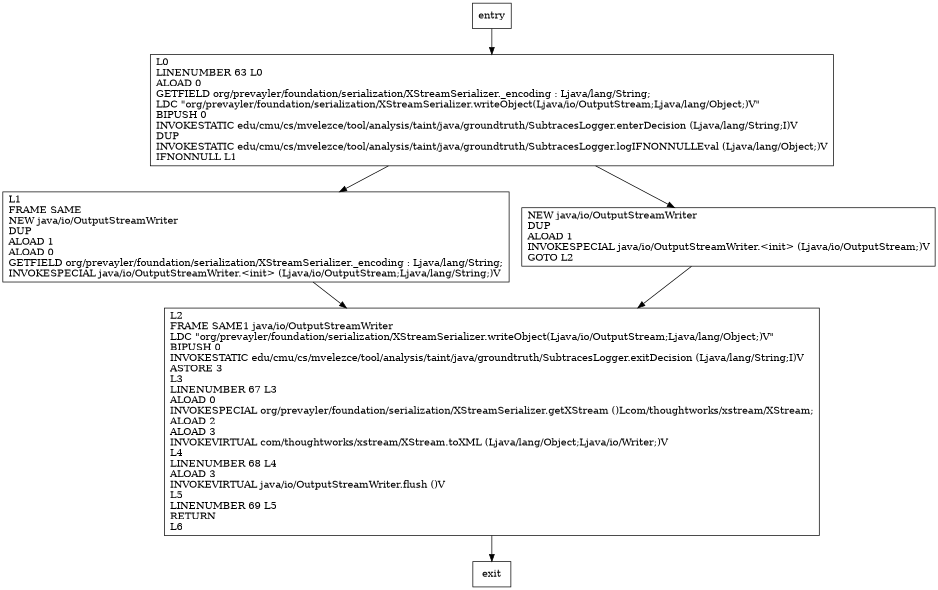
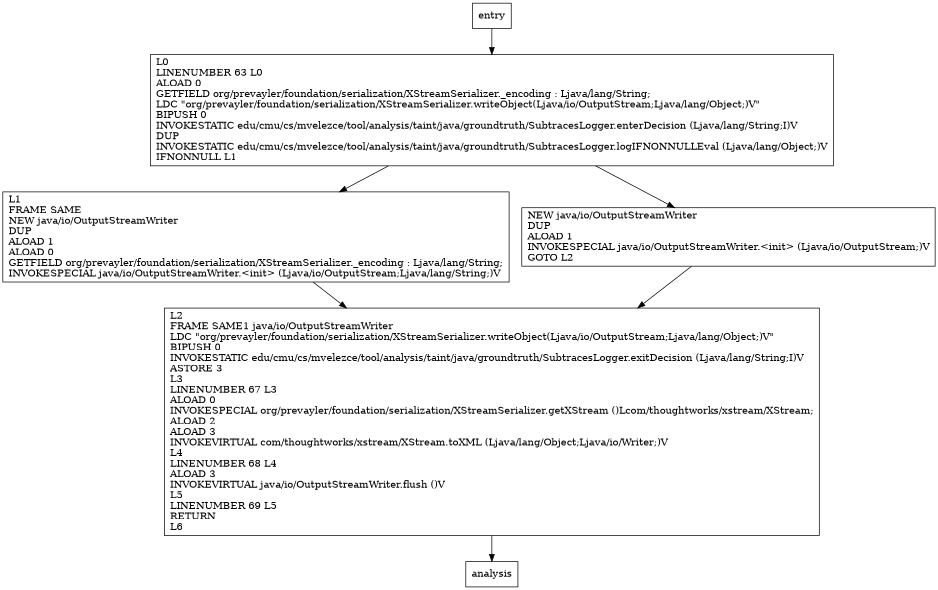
(492, 574) -> (492, 574)
